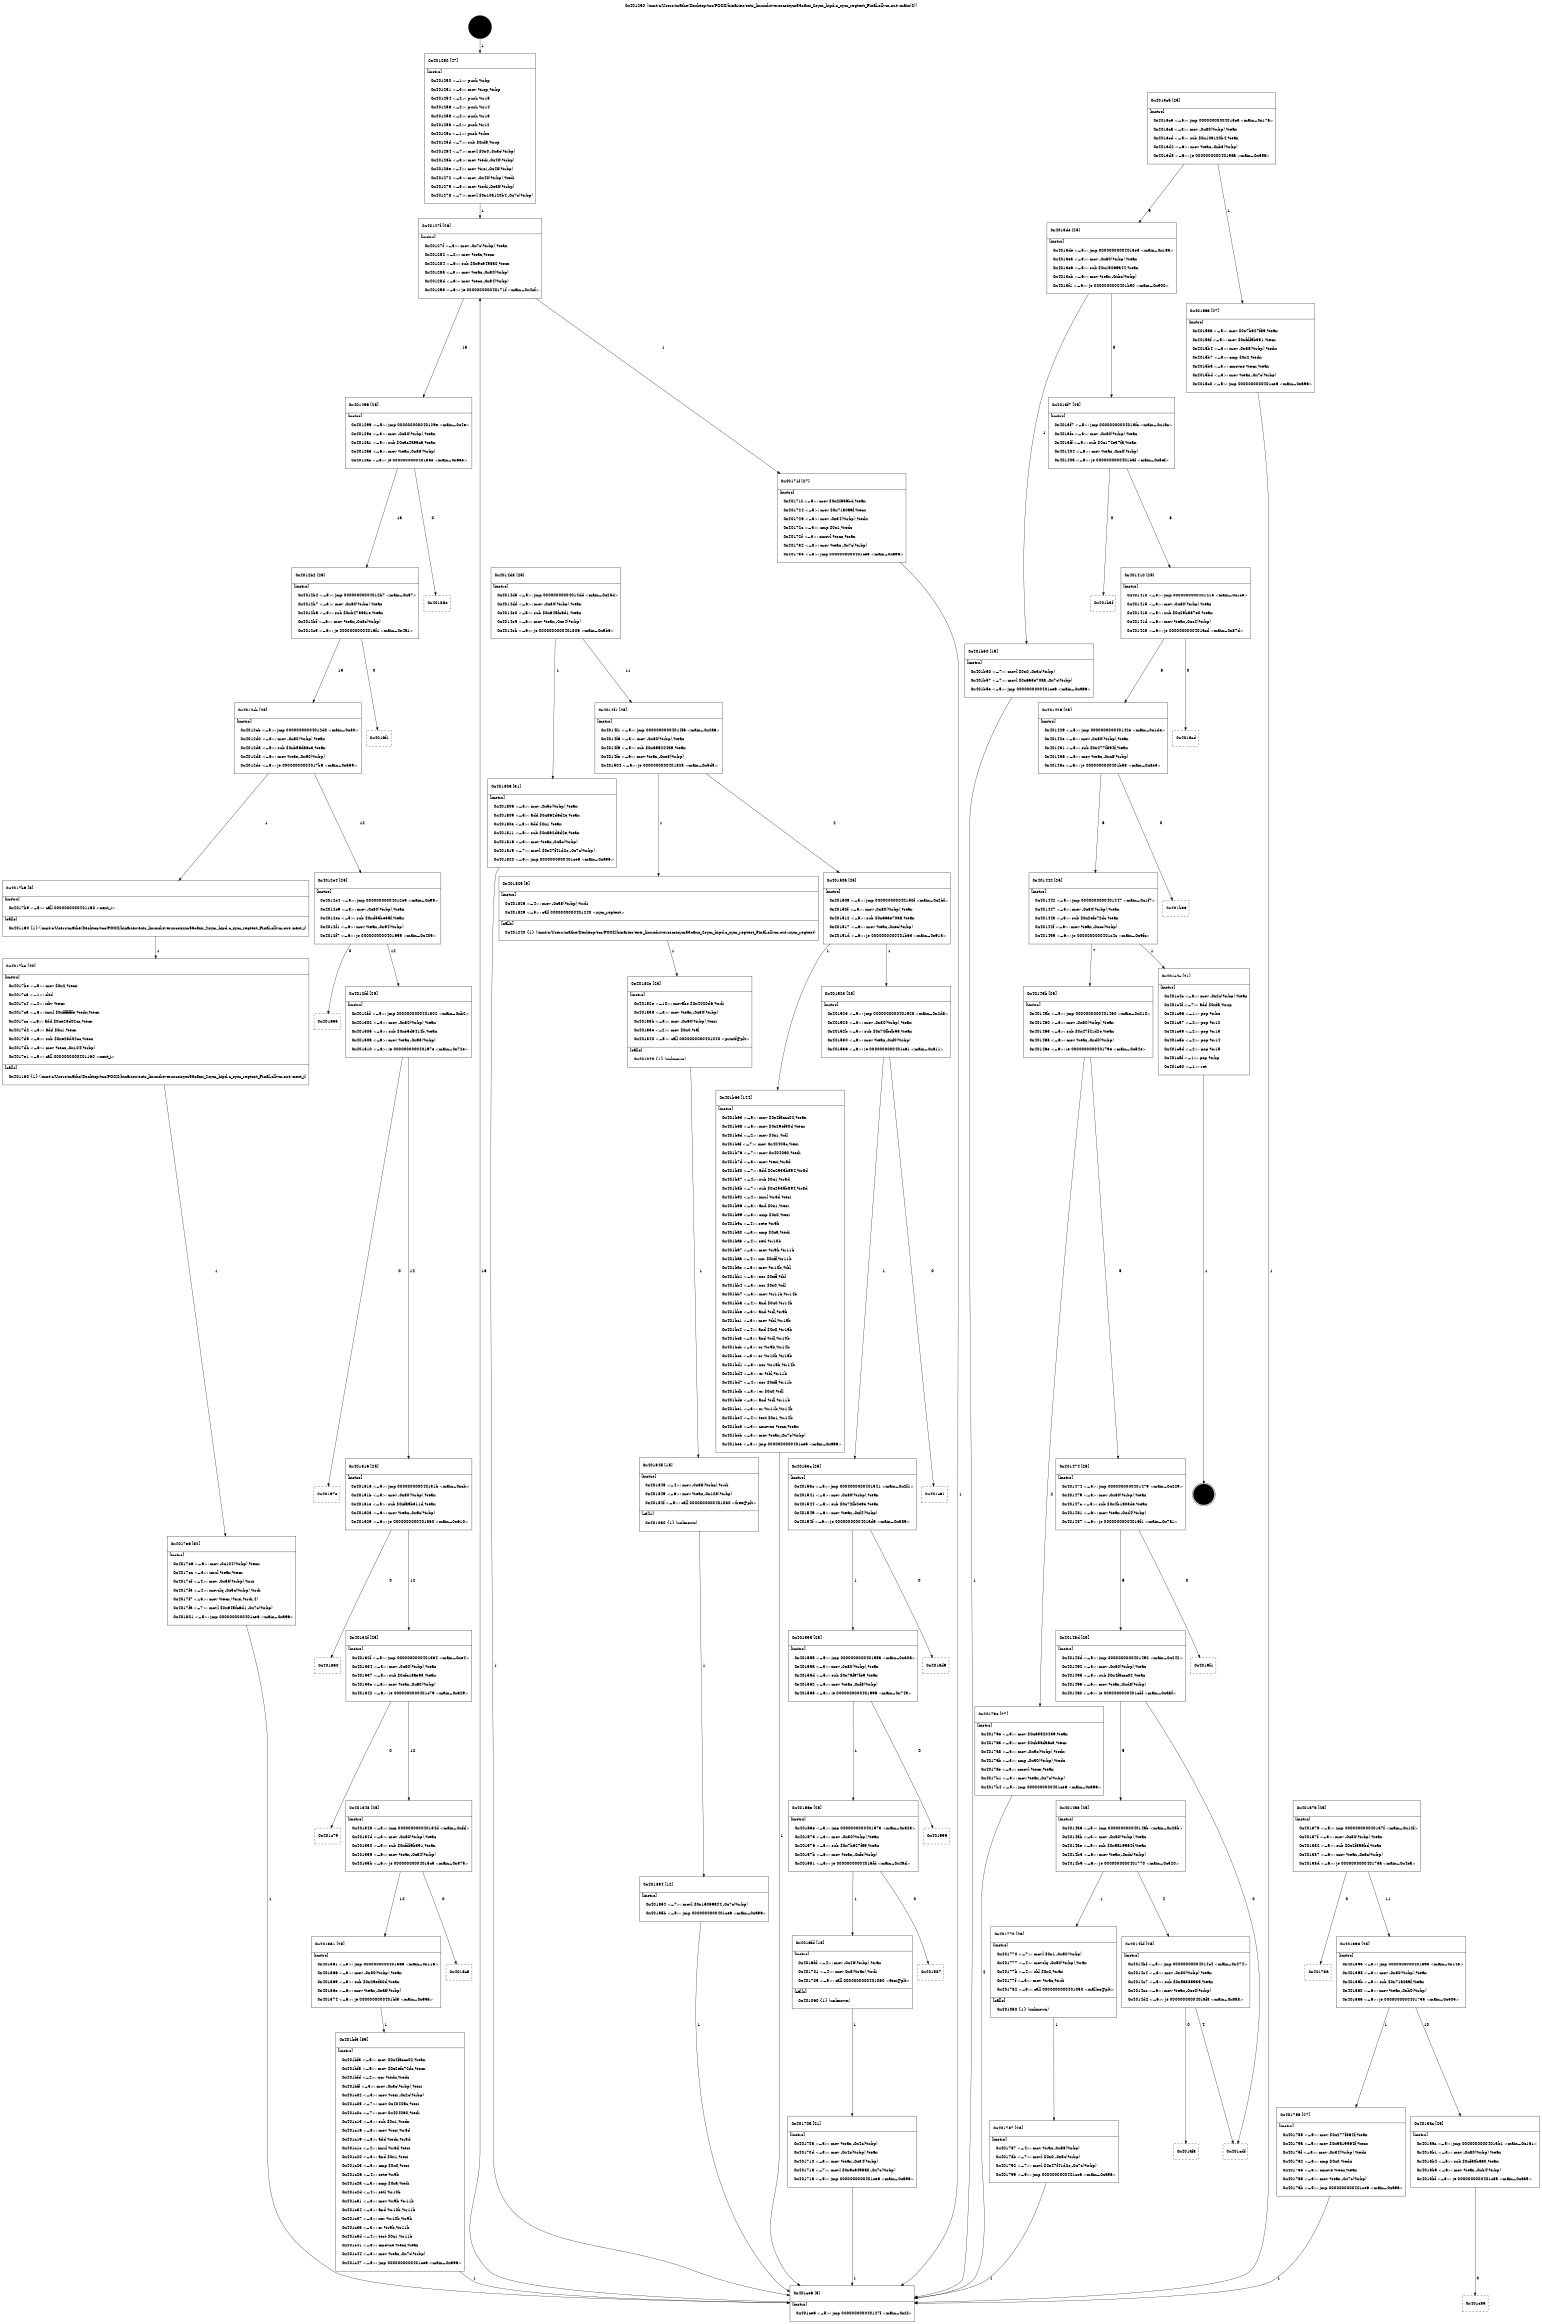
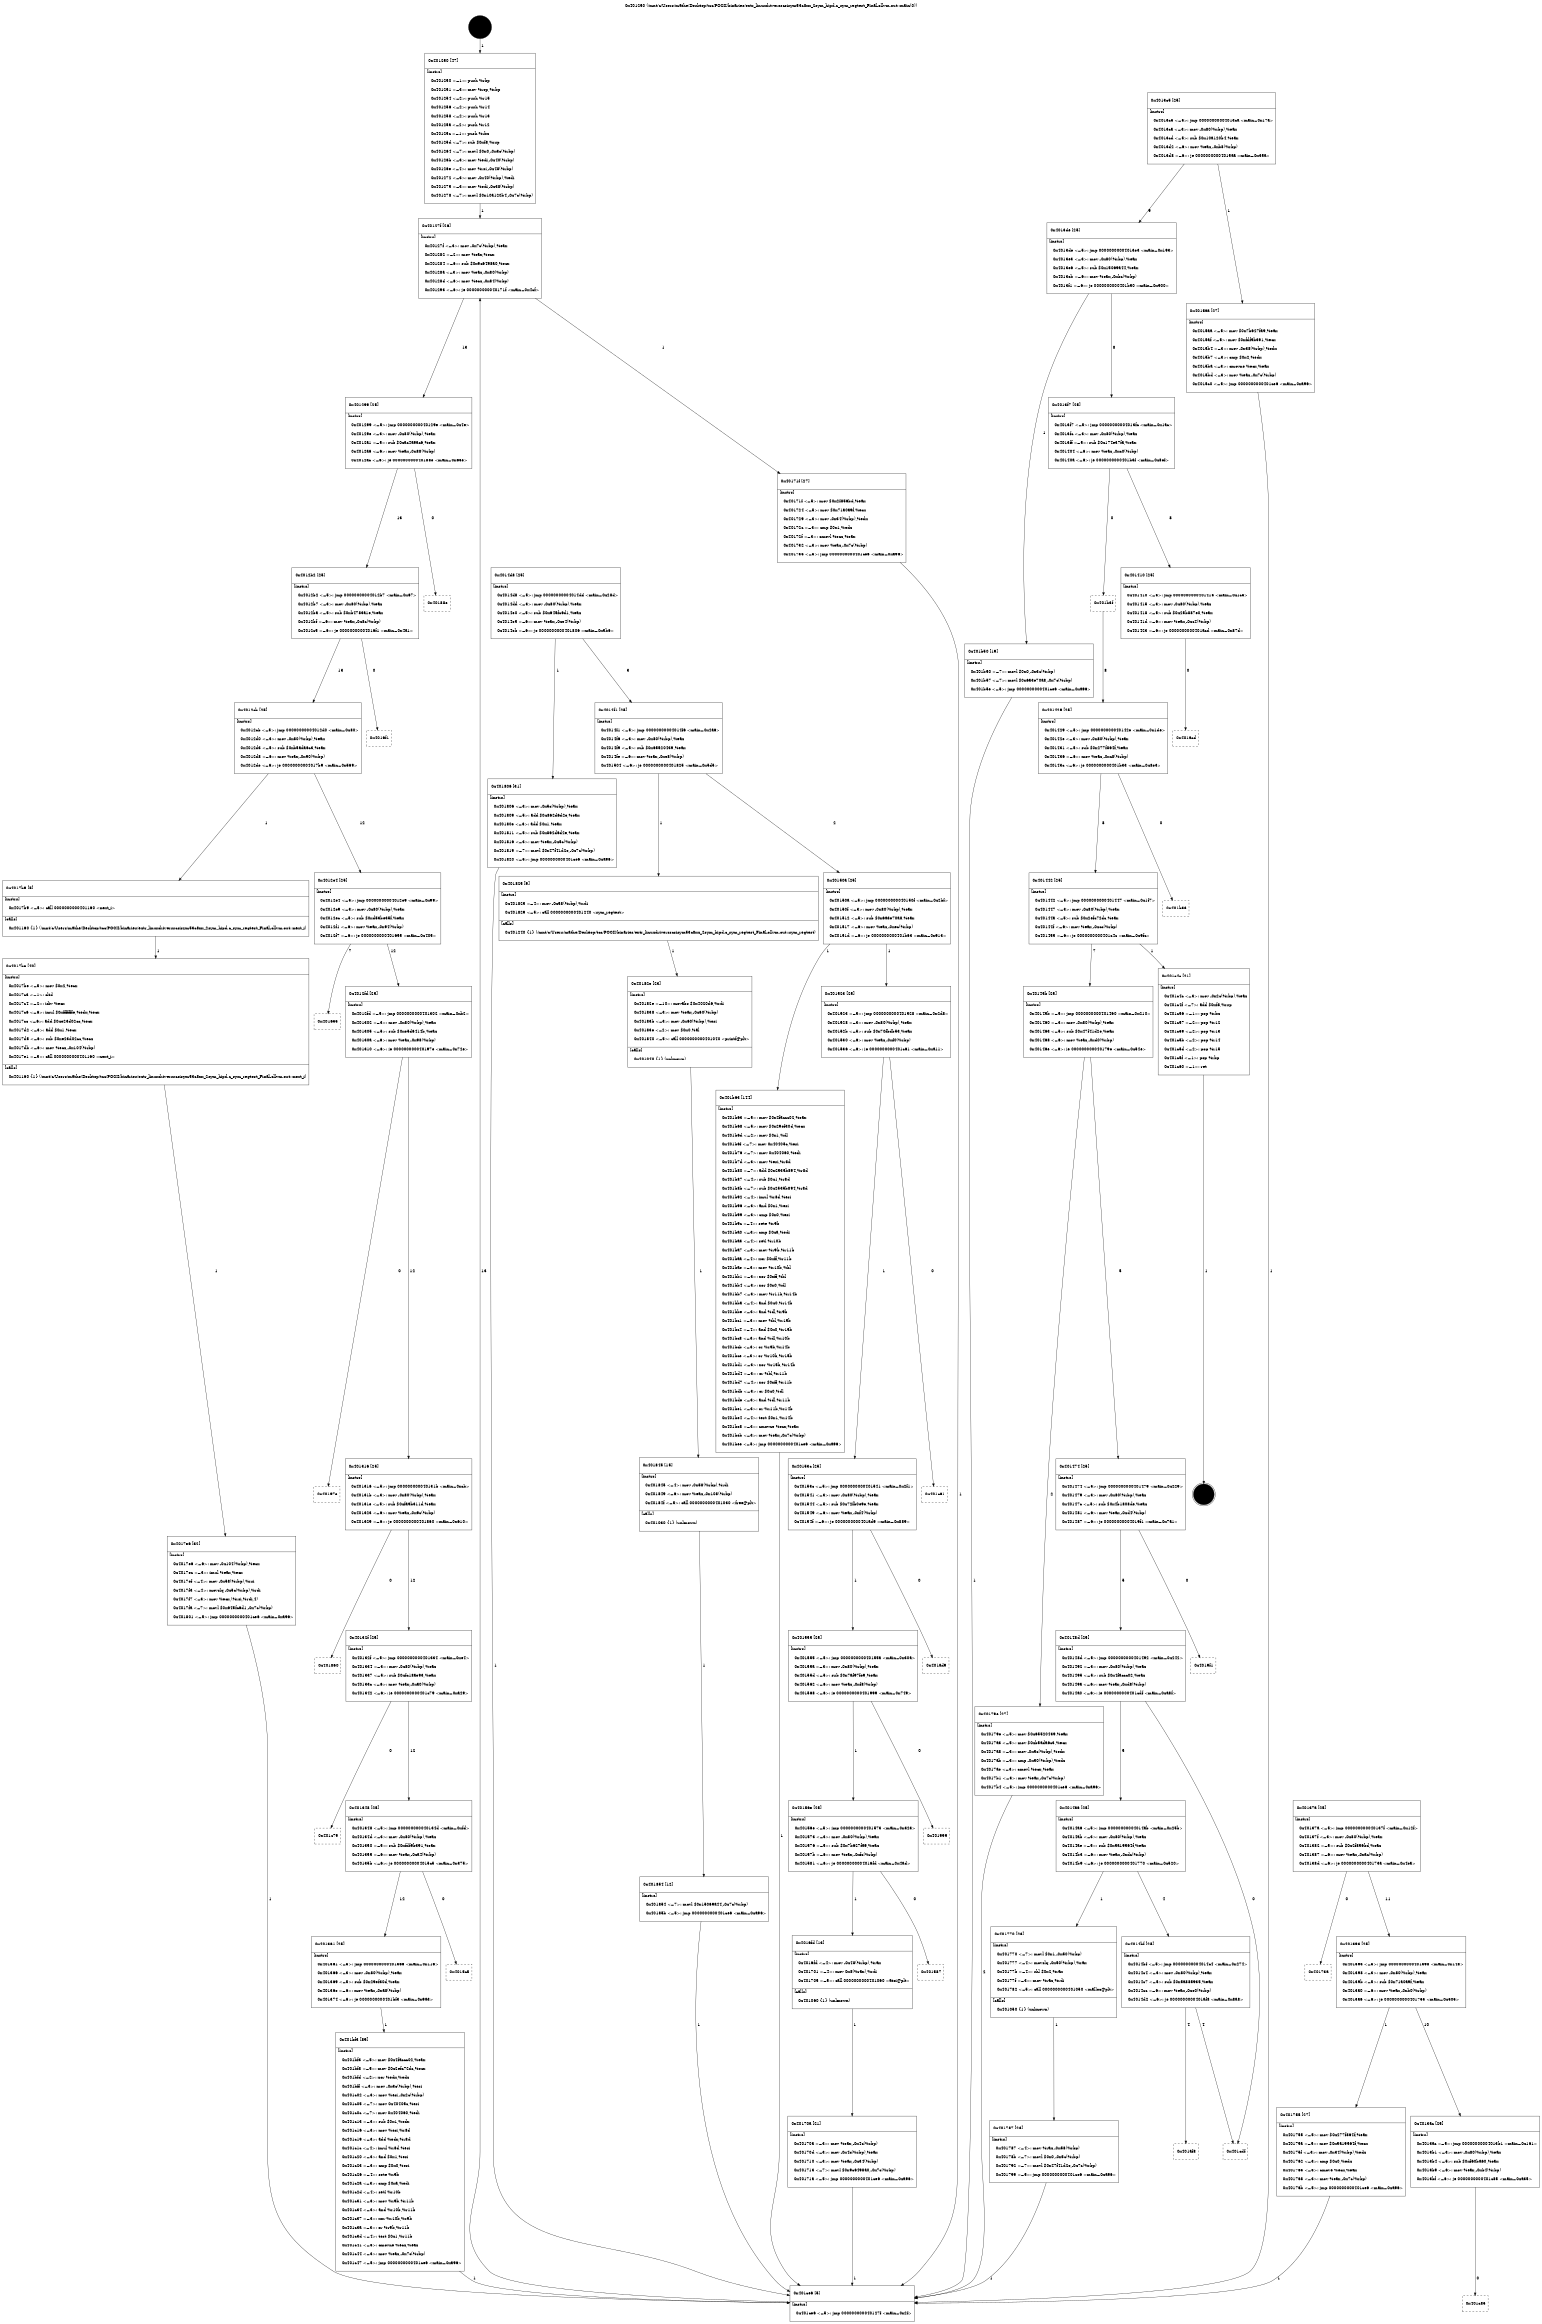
(1145, 669) -> (1103, 655)
(628, 671) -> (628, 671)
(349, 951) -> (349, 951)
(1188, 2025) -> (1188, 2025)
